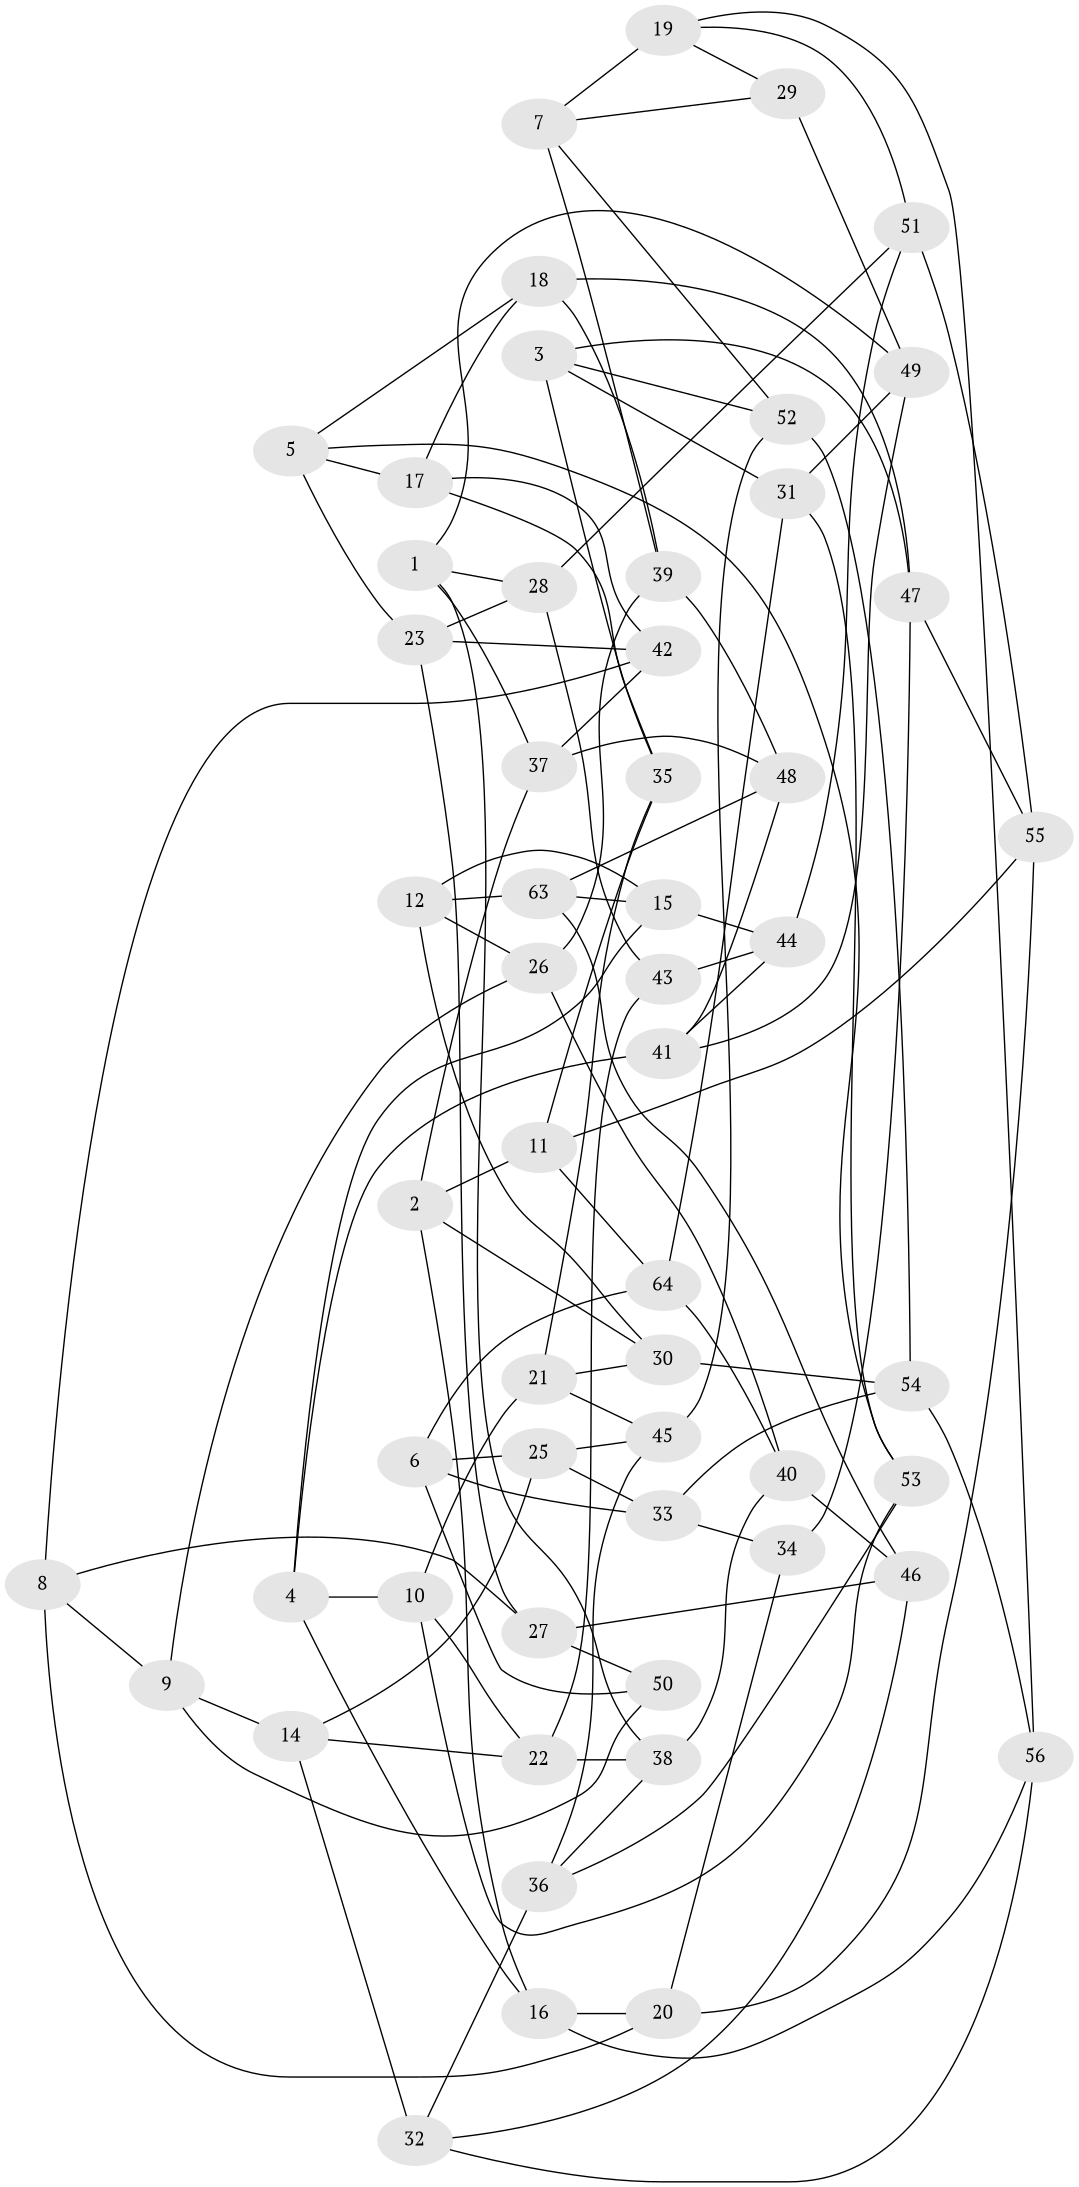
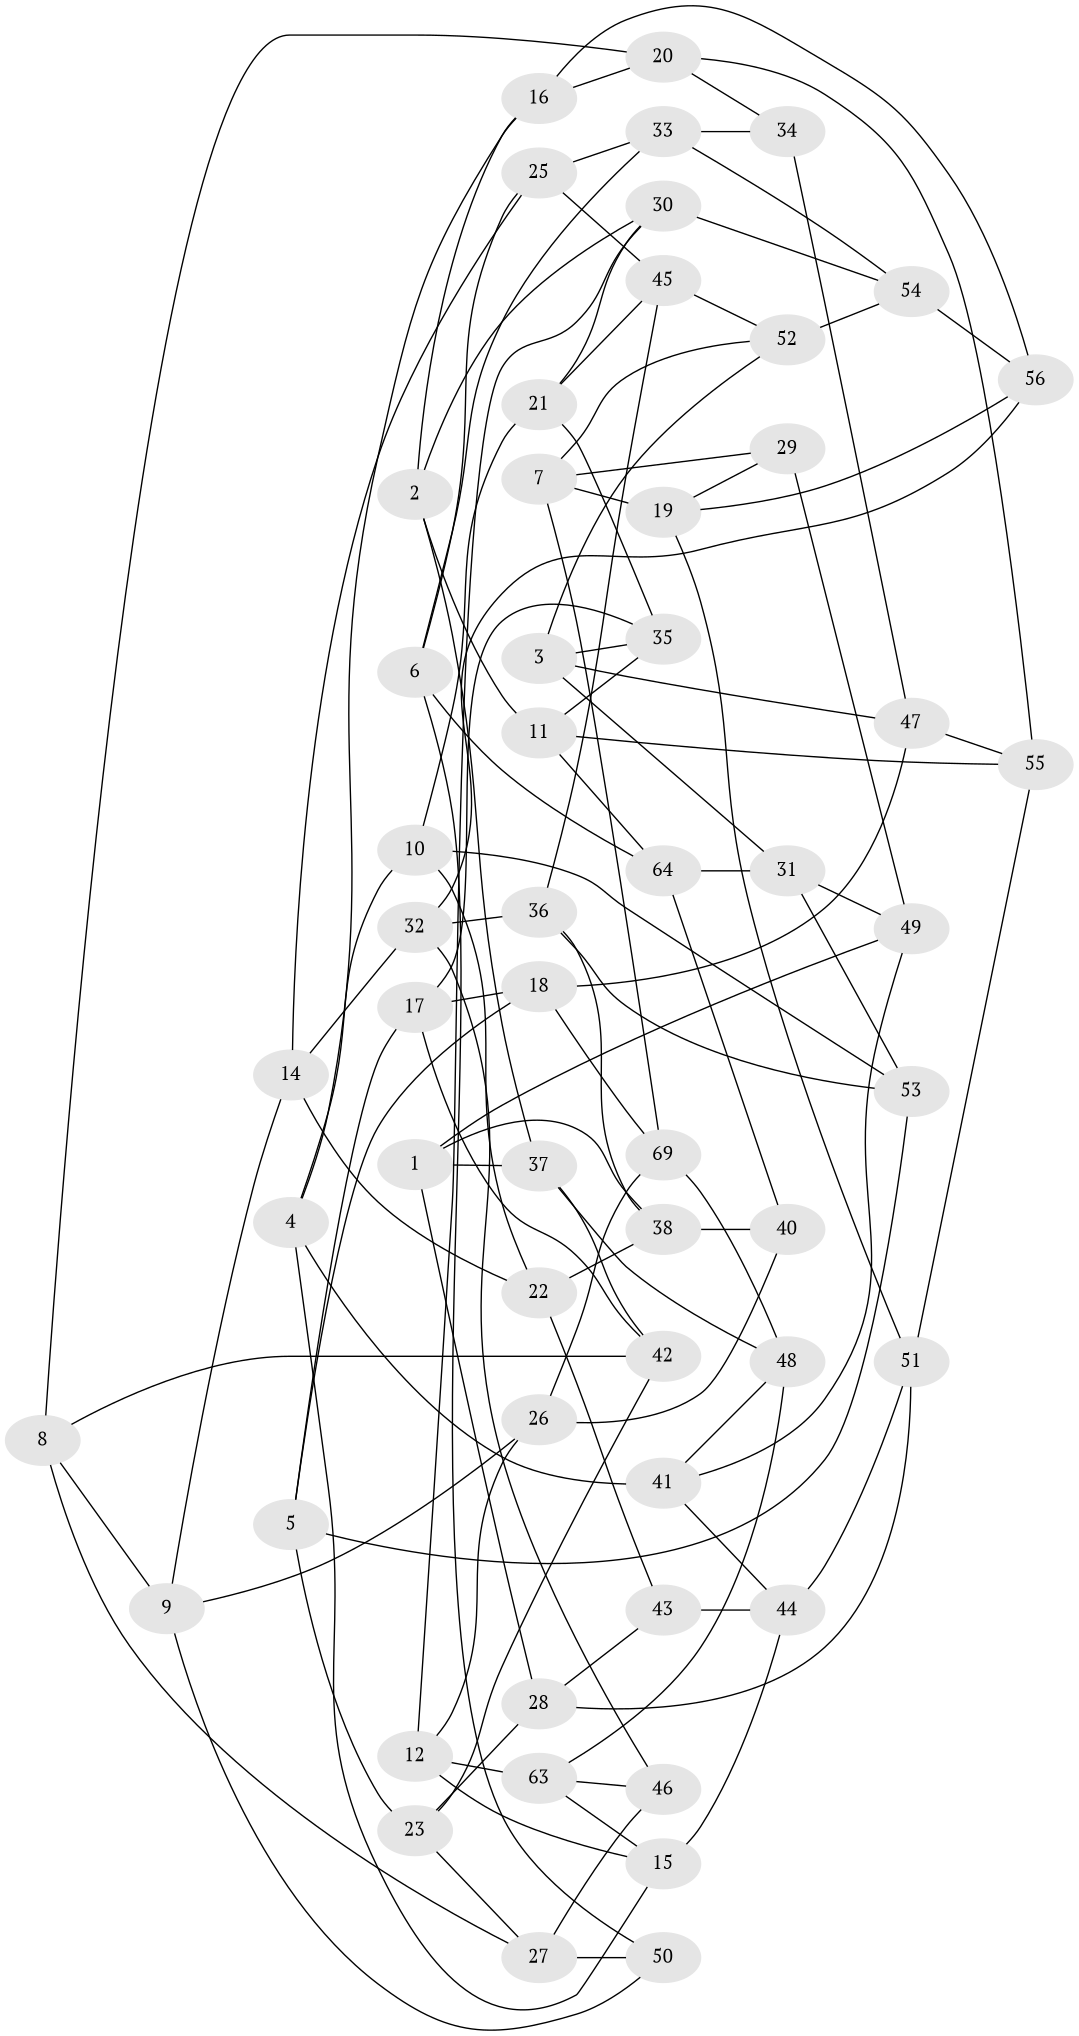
(663, 576) -> (663, 1155)
(849, 1526) -> none
